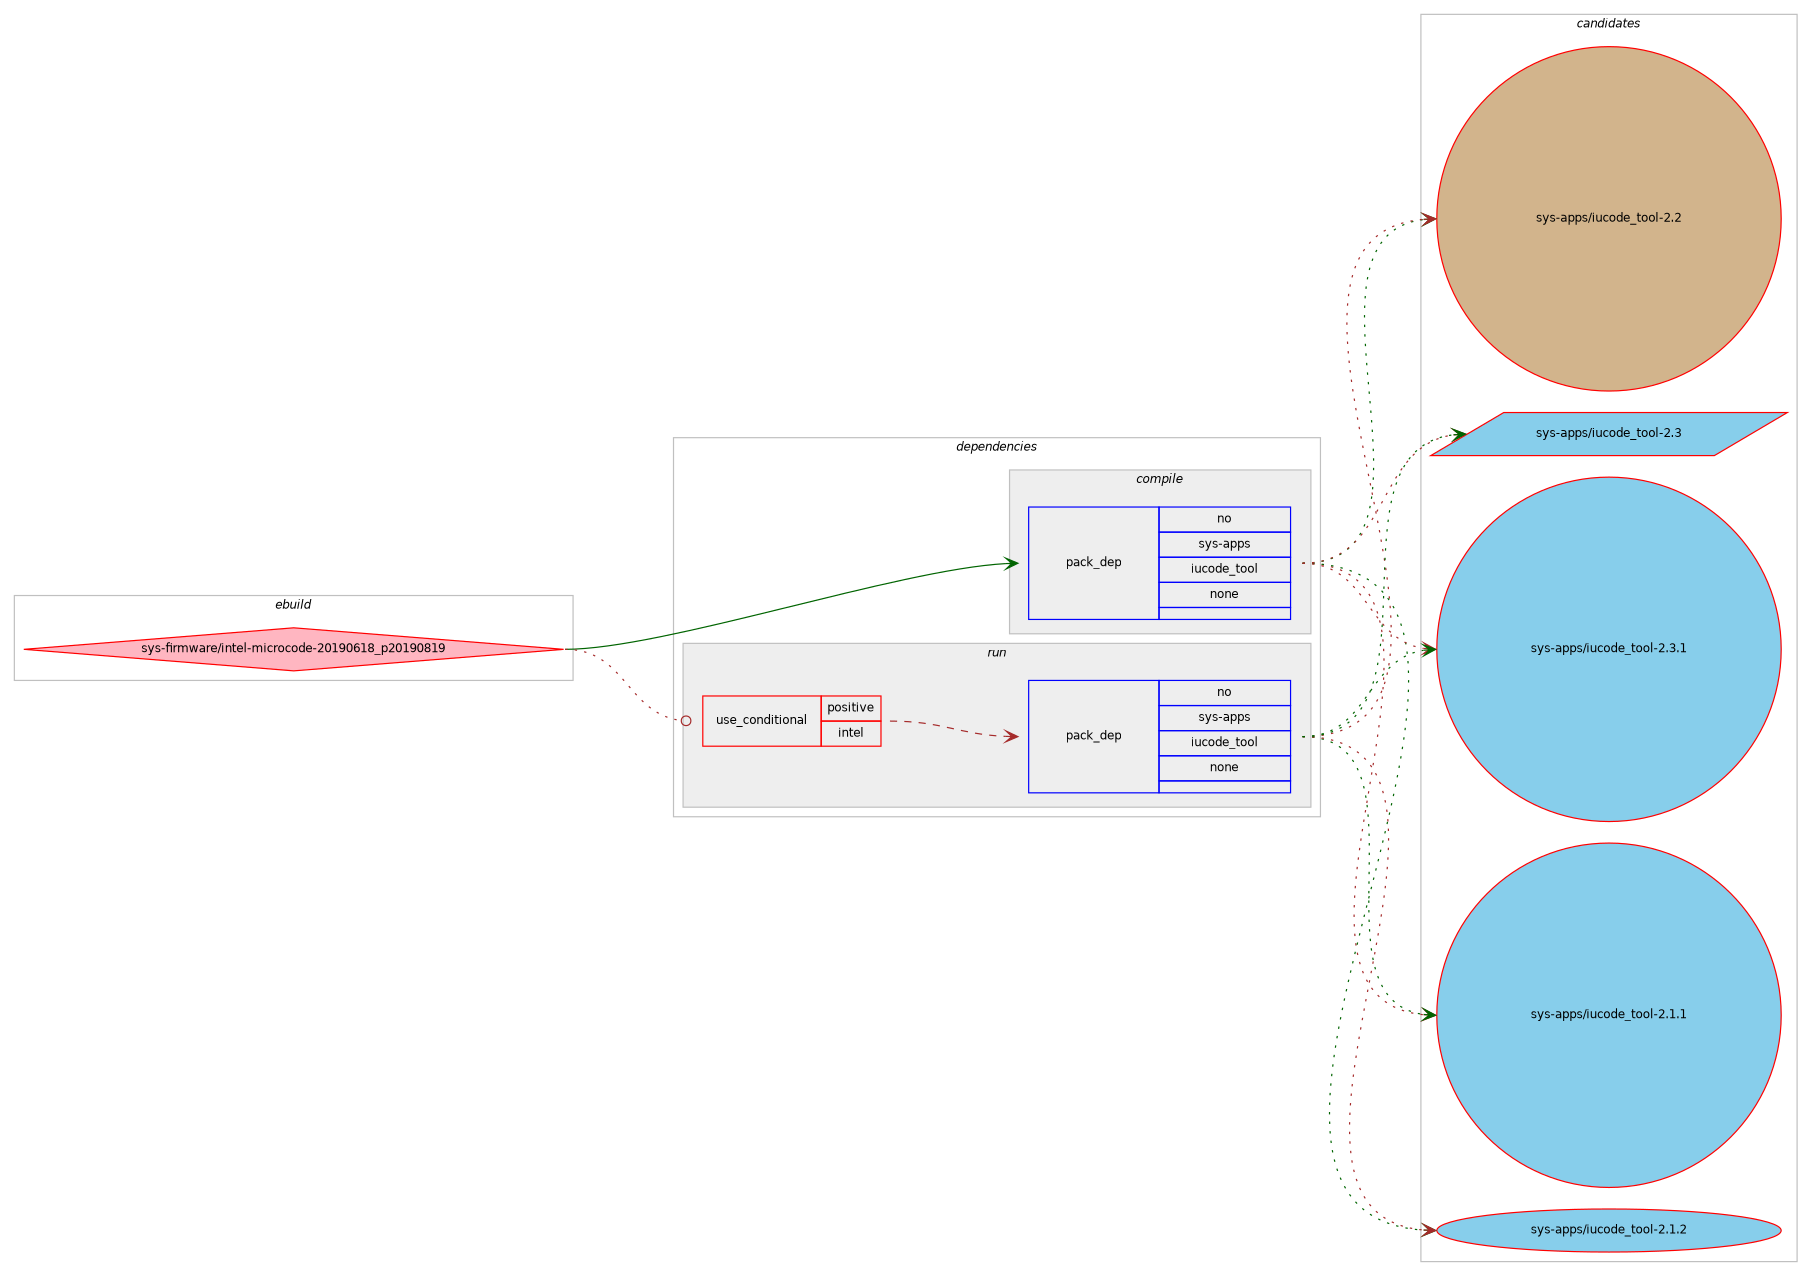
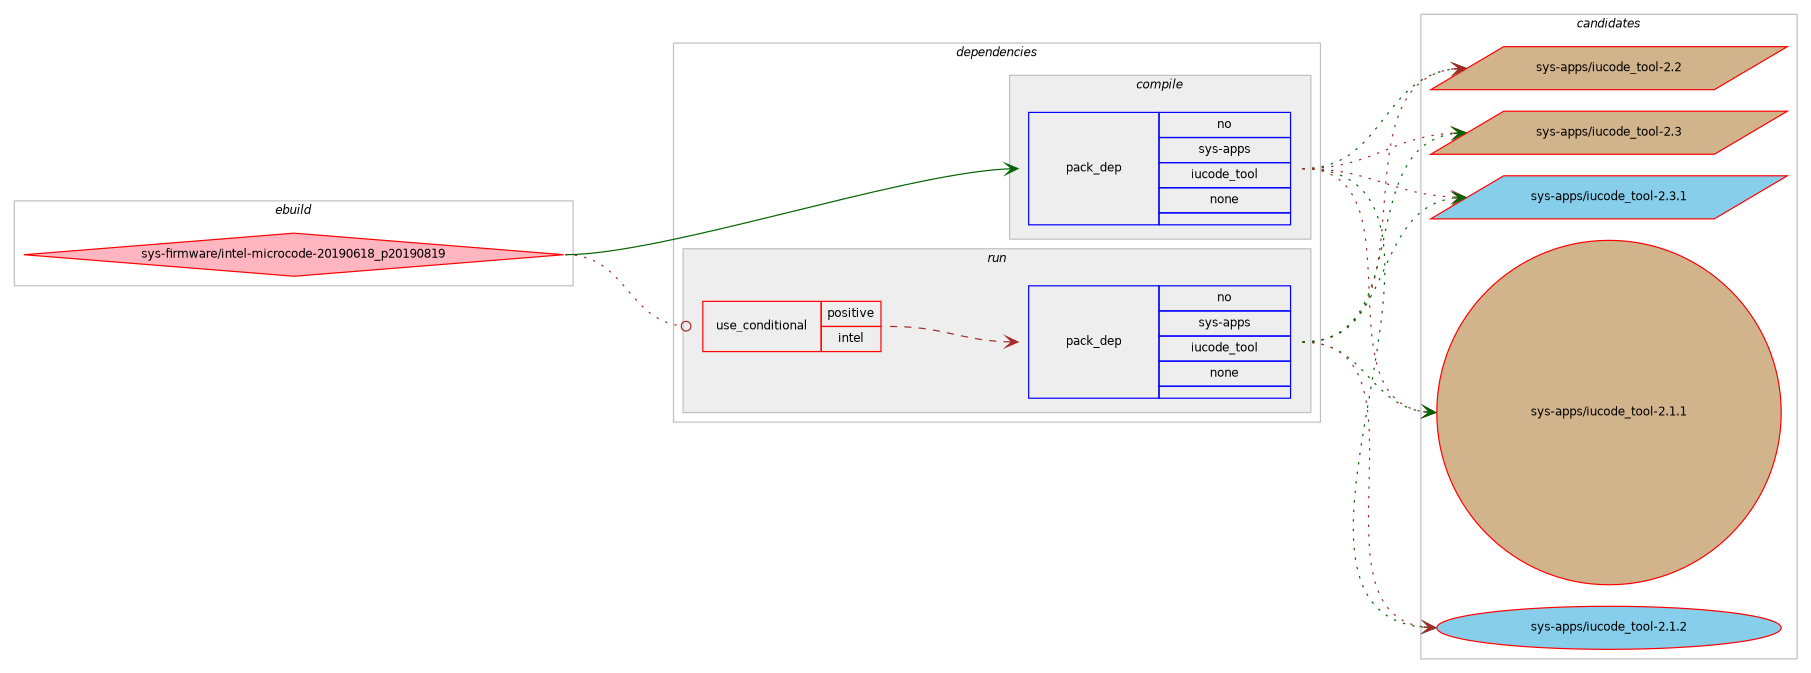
(1609, 219) -> (1609, 68)
(1609, 434) -> (1609, 133)
(1609, 649) -> (1609, 197)
(1609, 1015) -> (1609, 413)
